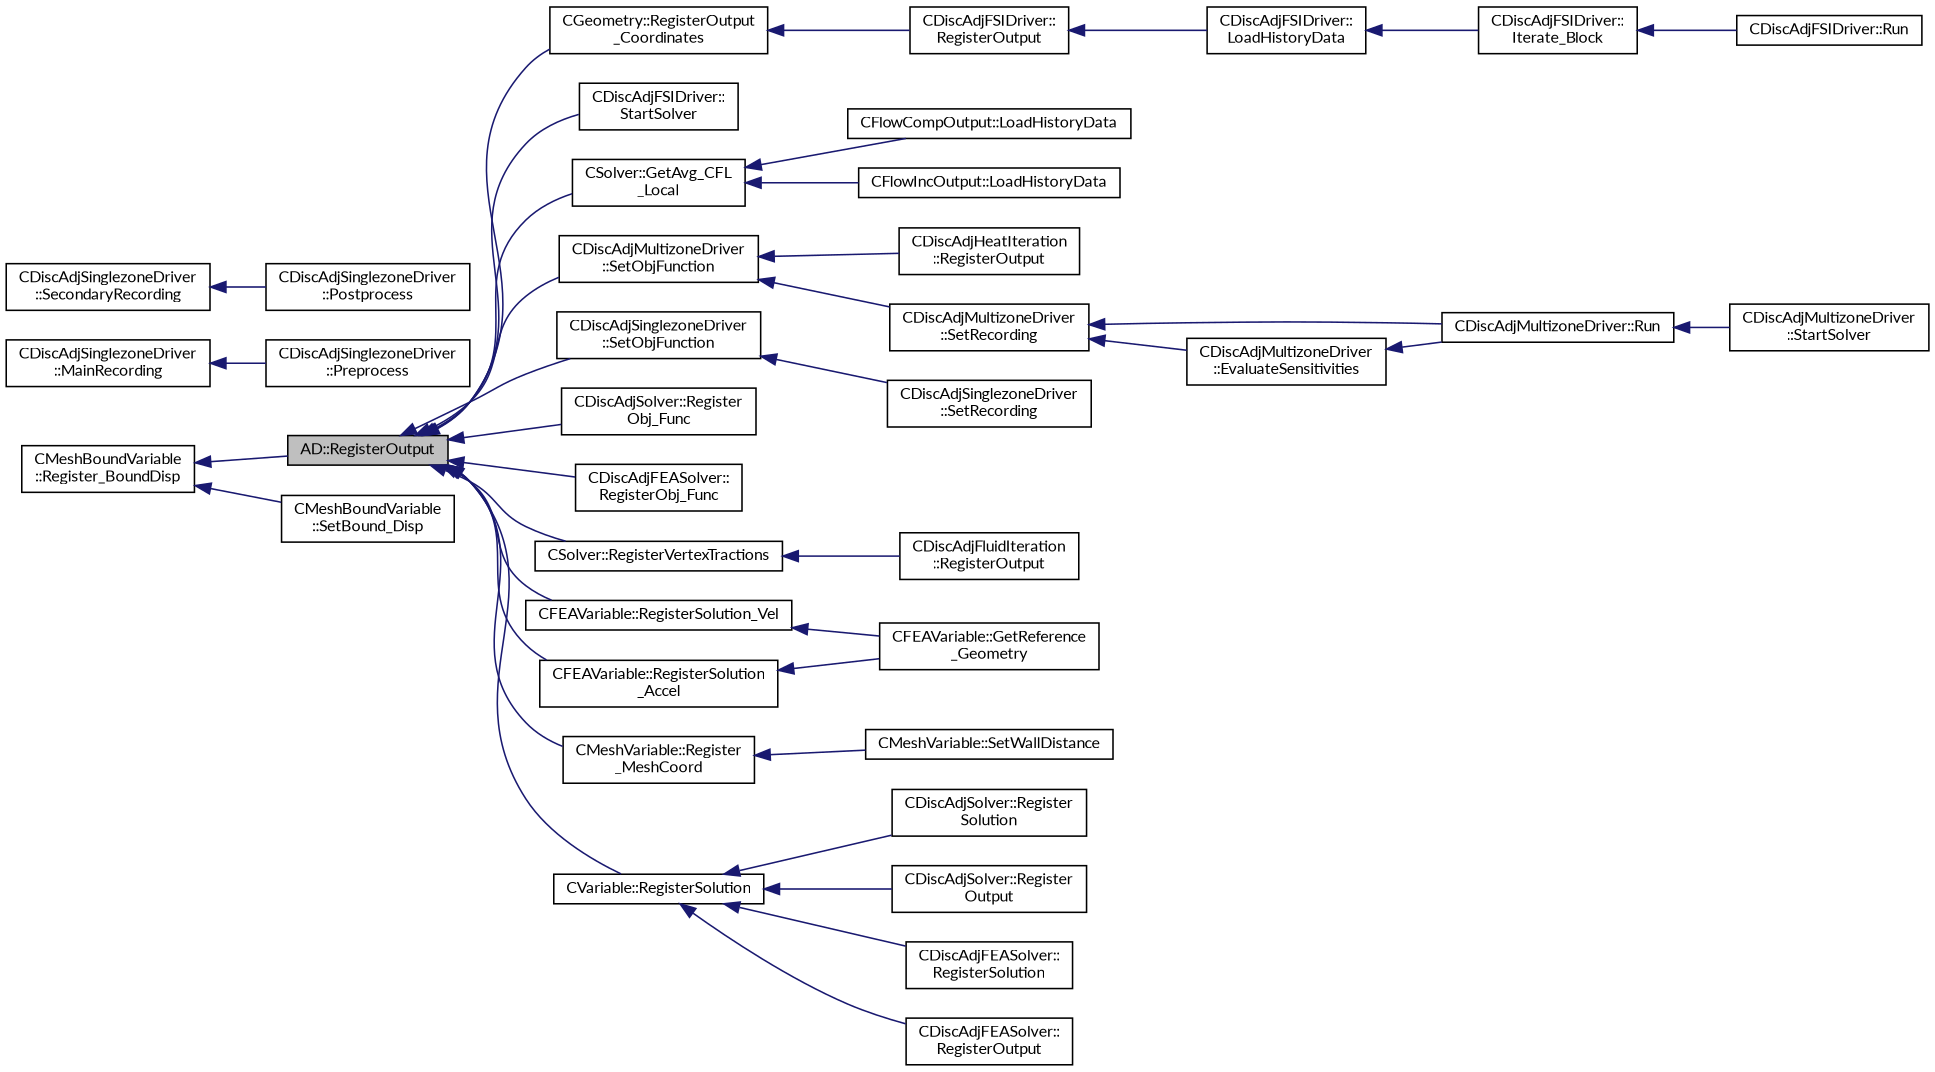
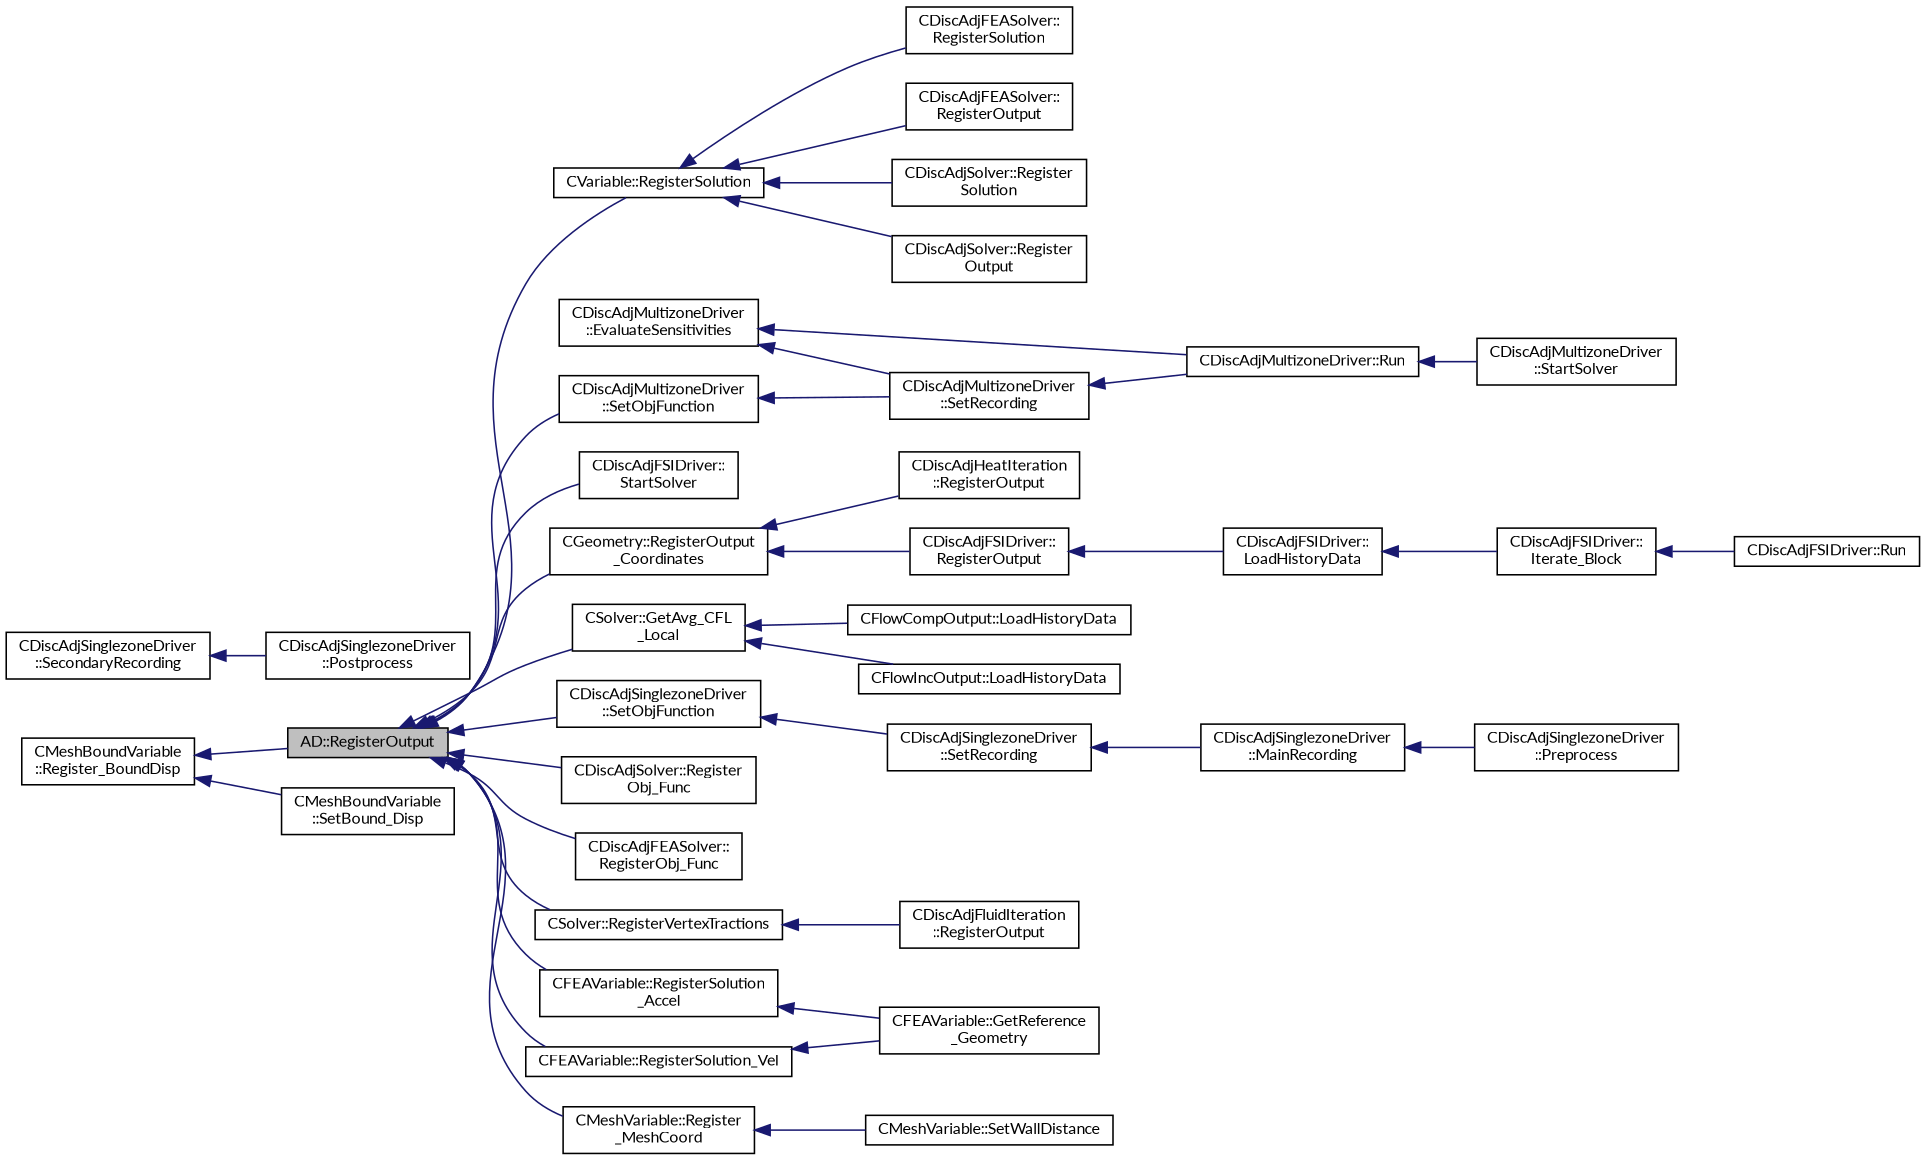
(837, 255) -> (837, 510)
(1146, 345) -> (832, 361)
none -> (1154, 747)
